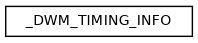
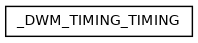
(99, 21) -> (99, 21)
